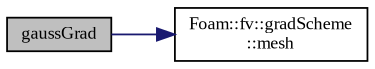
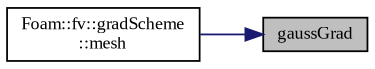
(134, 34) -> (223, 34)
